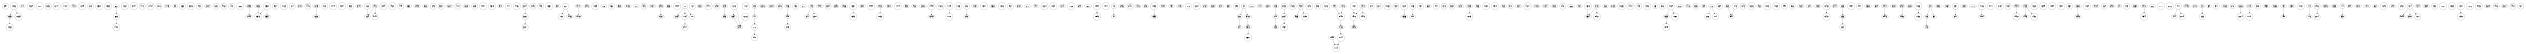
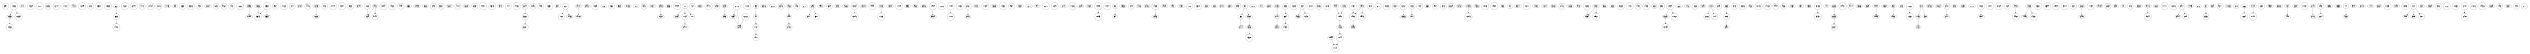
none -> (1955, 6)
(1729, 11) -> (1727, 10)
